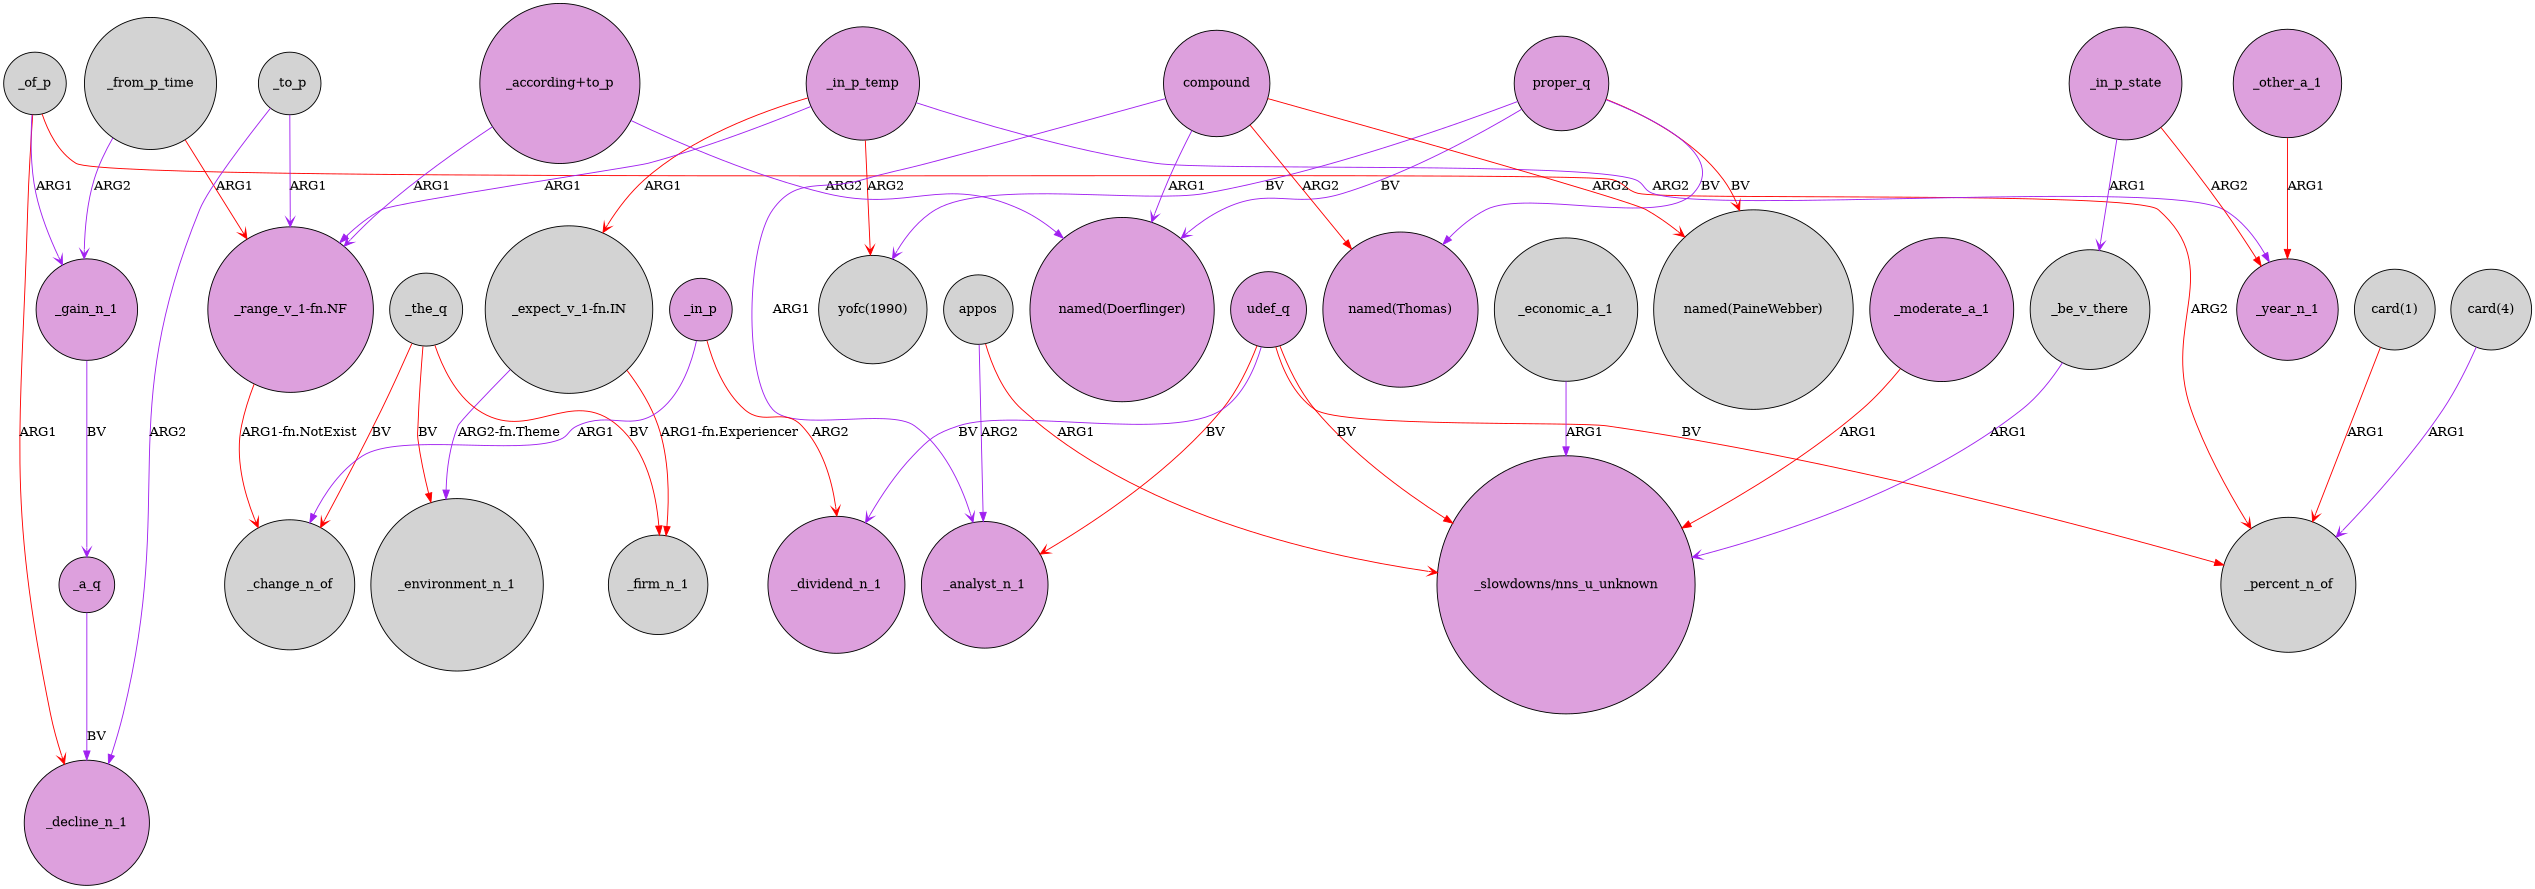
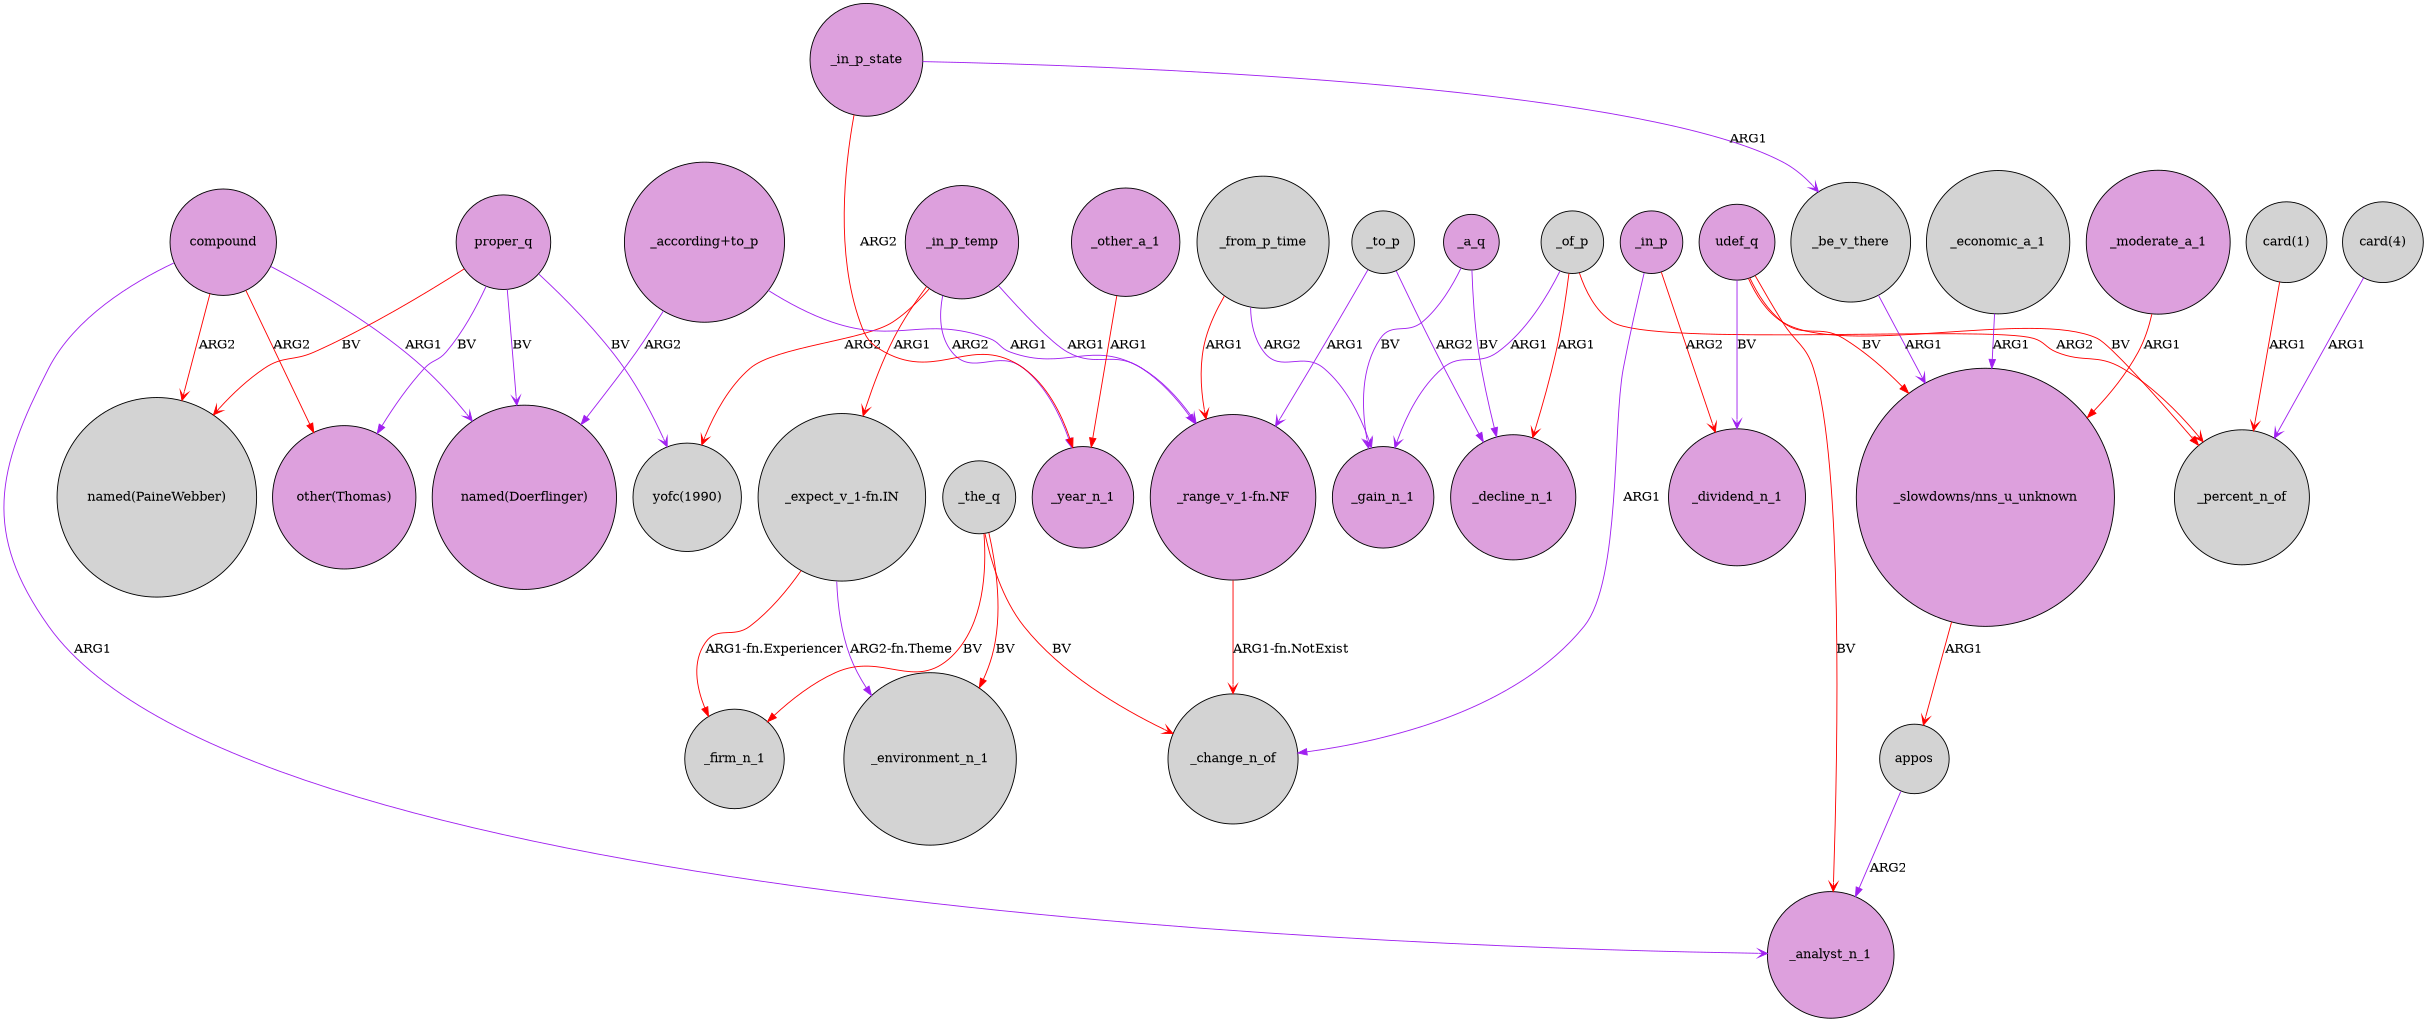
(1400, 310) -> (344, 497)
(87, 454) -> (1384, 335)
(1178, 505) -> (1939, 669)
